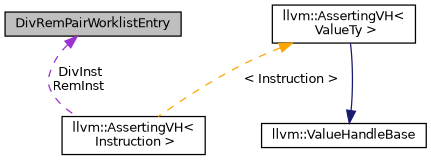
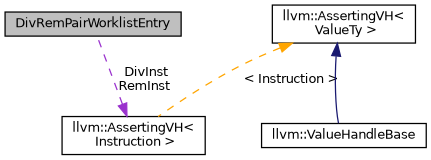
(352, 77) -> (336, 90)
(49, 84) -> (110, 70)
